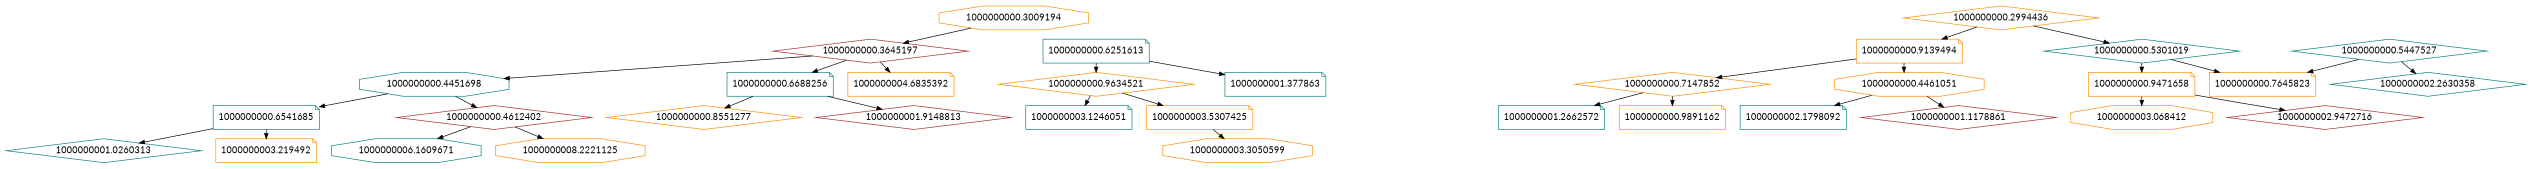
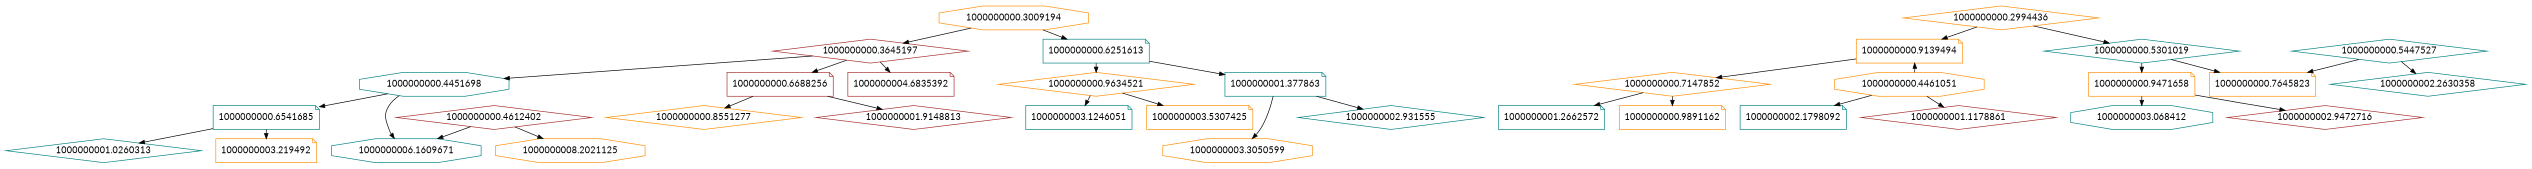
none -> (1053, 34)
(1904, 65) -> (1915, 70)
(780, 84) -> (780, 84)
(901, 84) -> (901, 84)
(464, 101) -> (386, 113)
none -> (1391, 118)
(2142, 118) -> (2142, 118)
(1217, 132) -> (1267, 116)
(570, 151) -> (570, 151)
